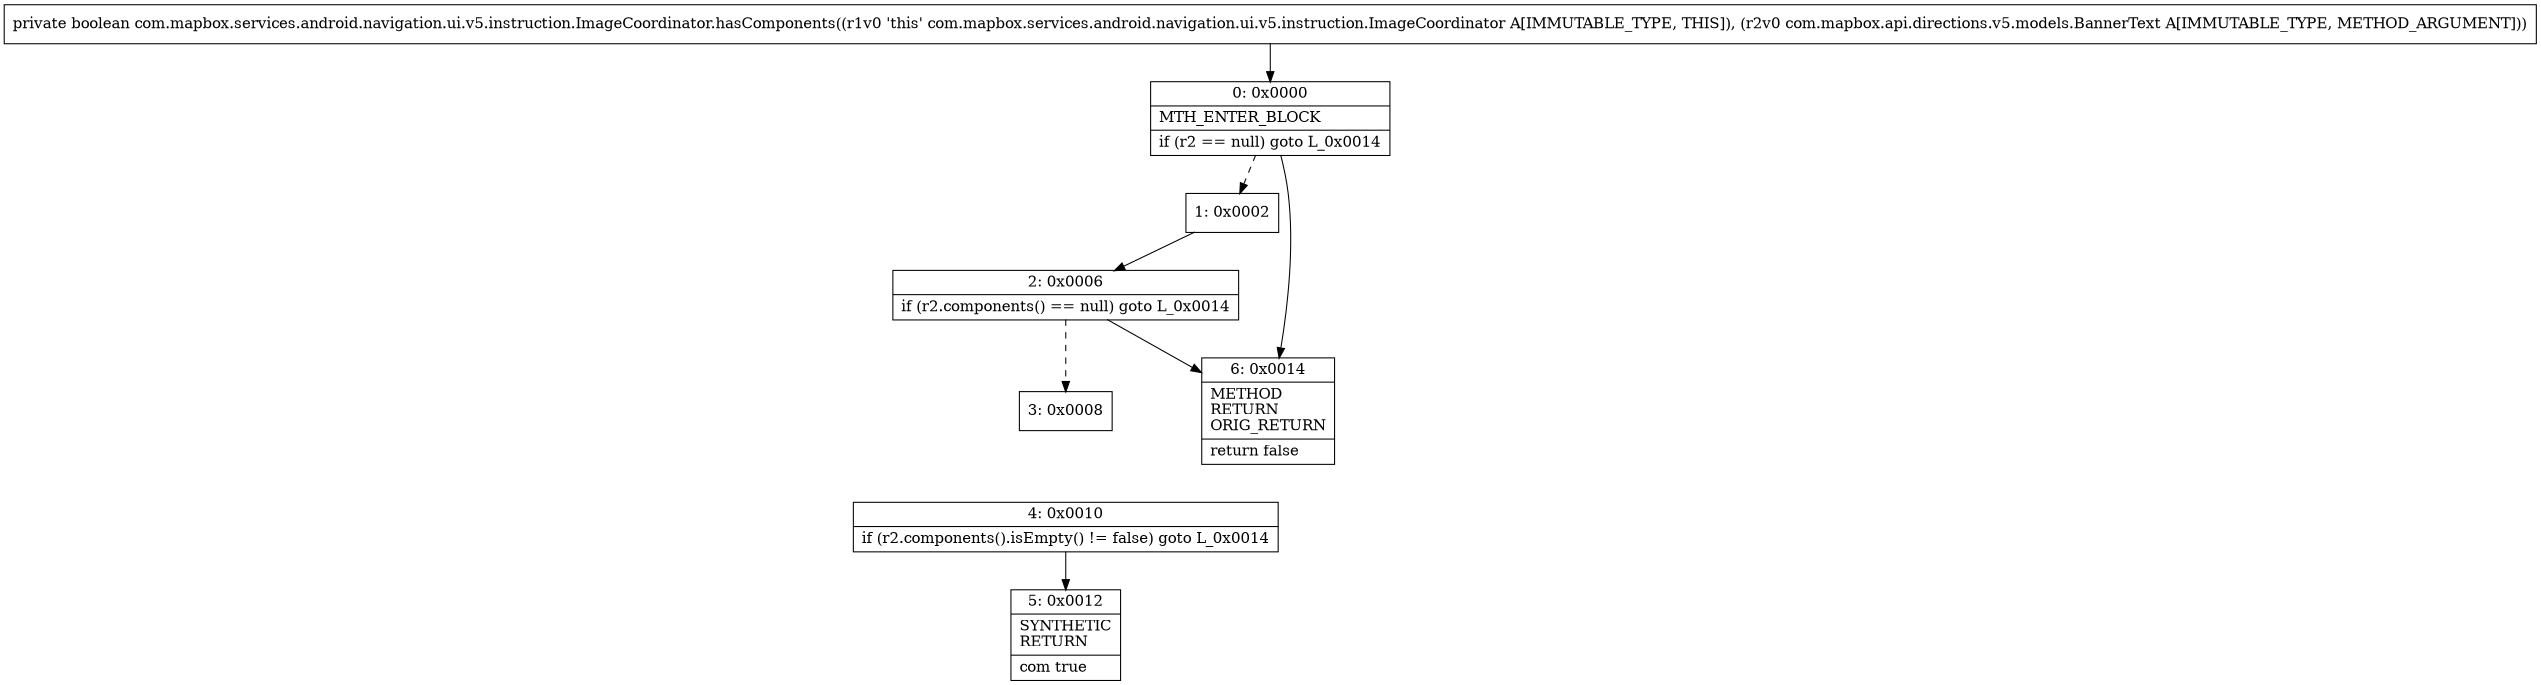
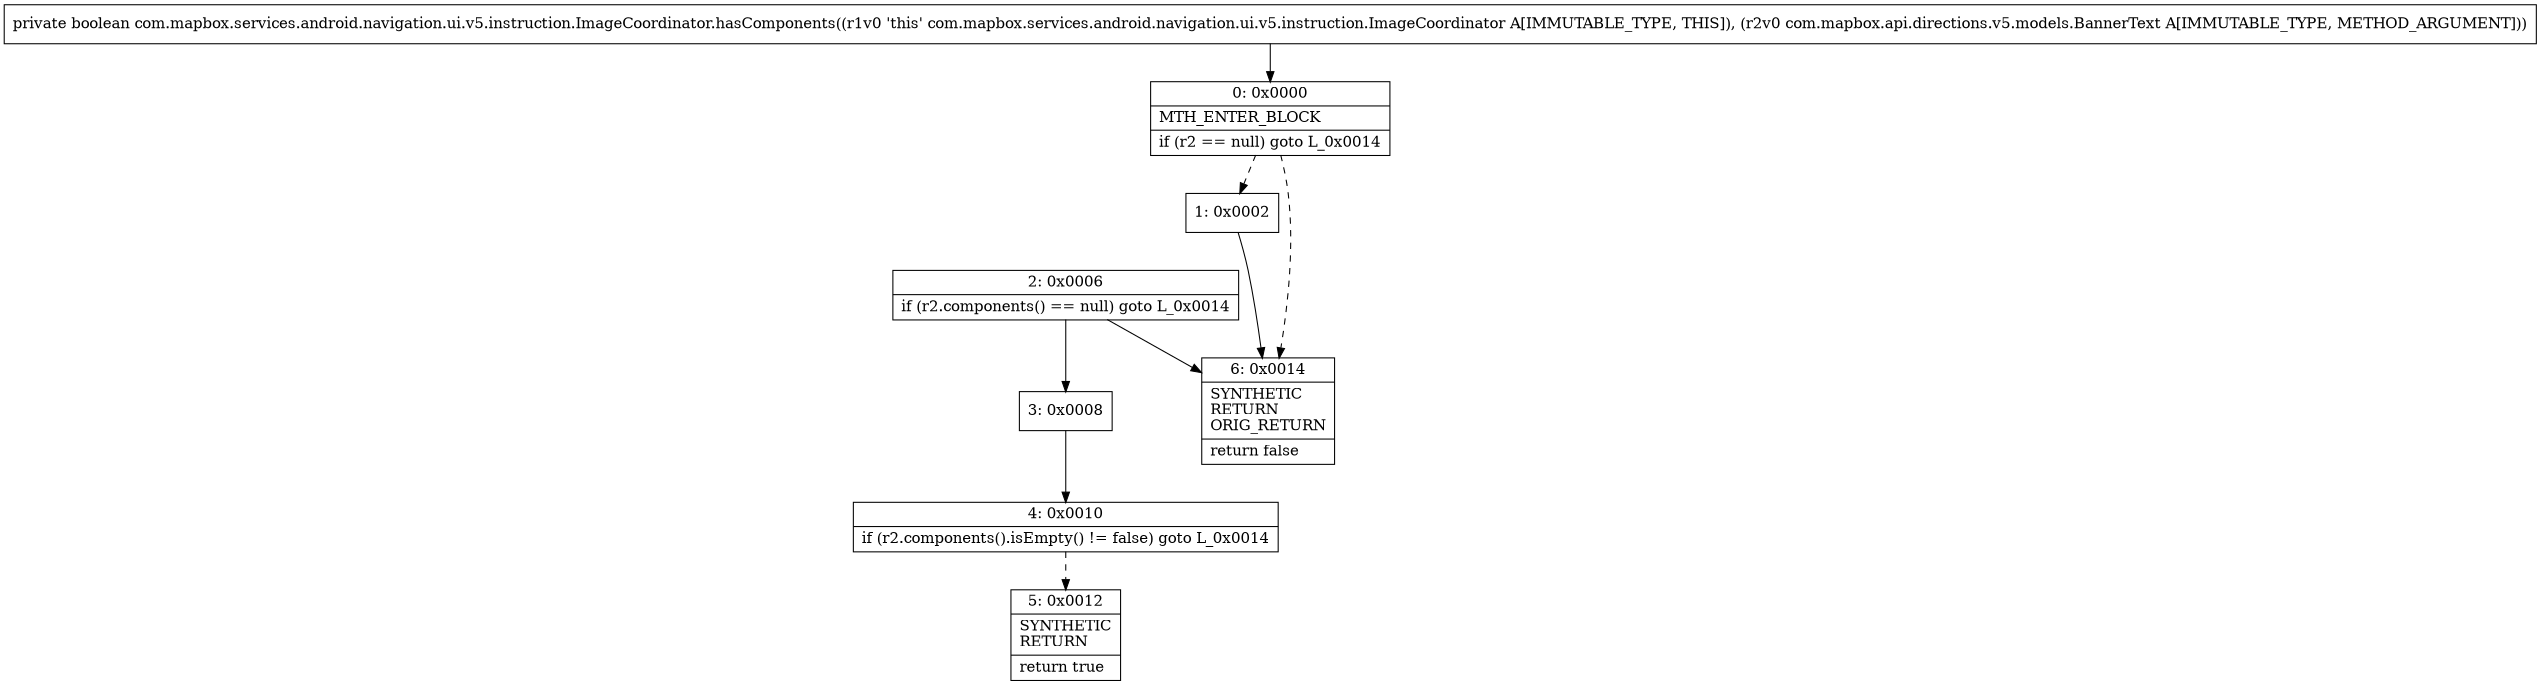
(1159, 249) -> (1252, 290)
(1291, 251) -> (1291, 251)
(1066, 350) -> (1066, 350)
(1247, 394) -> (1257, 394)
none -> (1066, 461)
(1066, 566) -> (1066, 566)
(1053, 667) -> (1062, 667)
